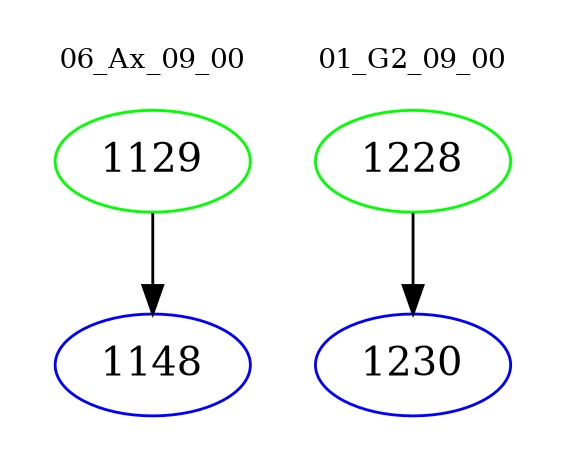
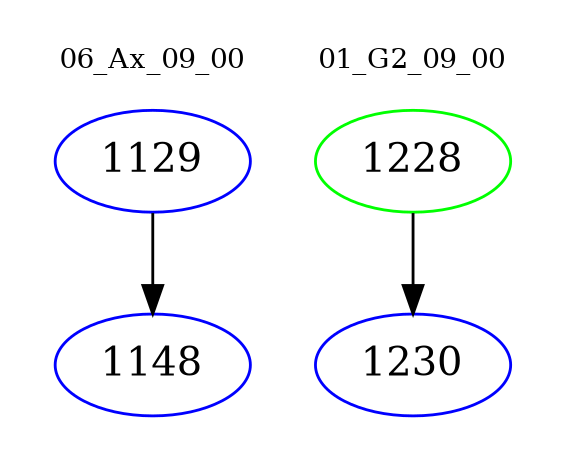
(153, 161) -> (153, 161)
